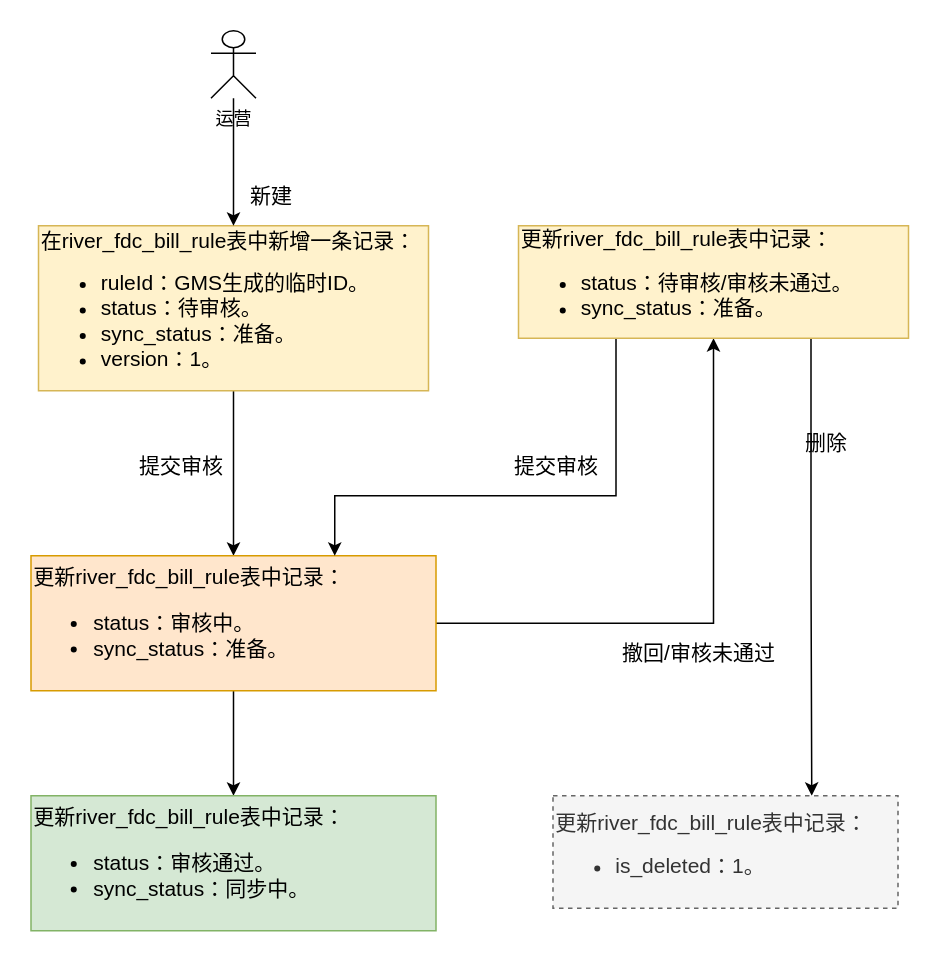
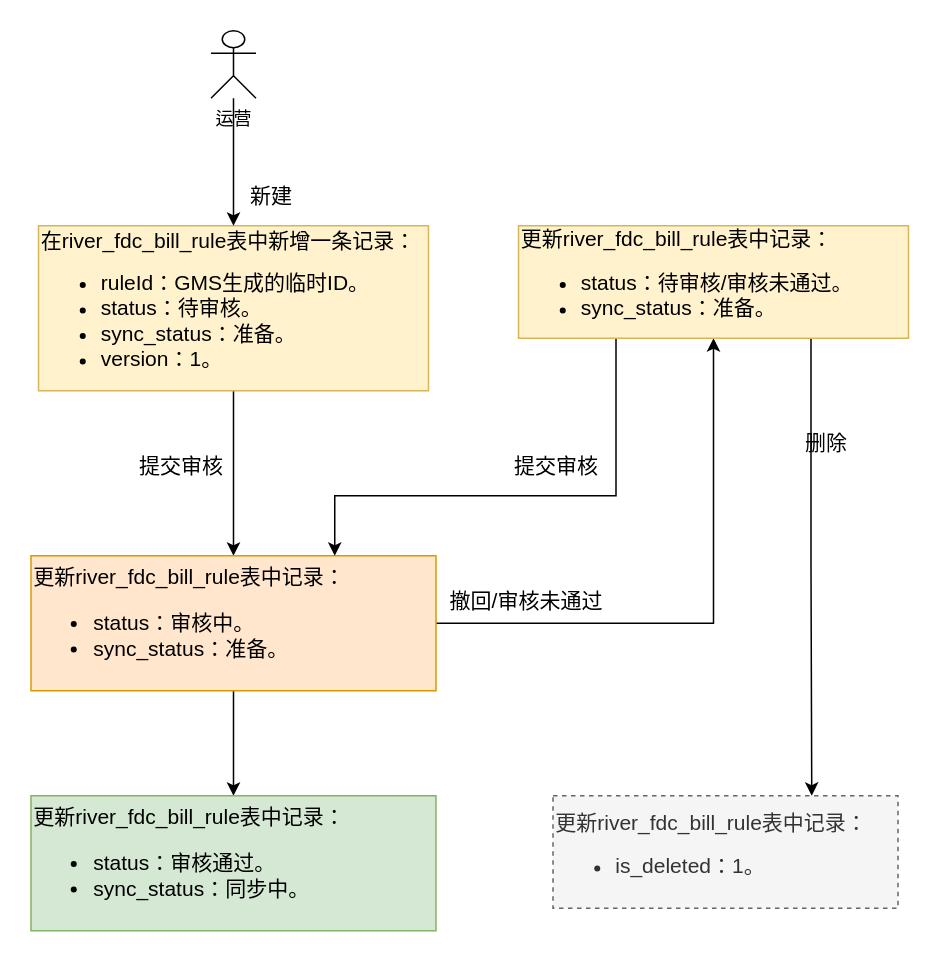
(698, 653) -> (526, 601)
